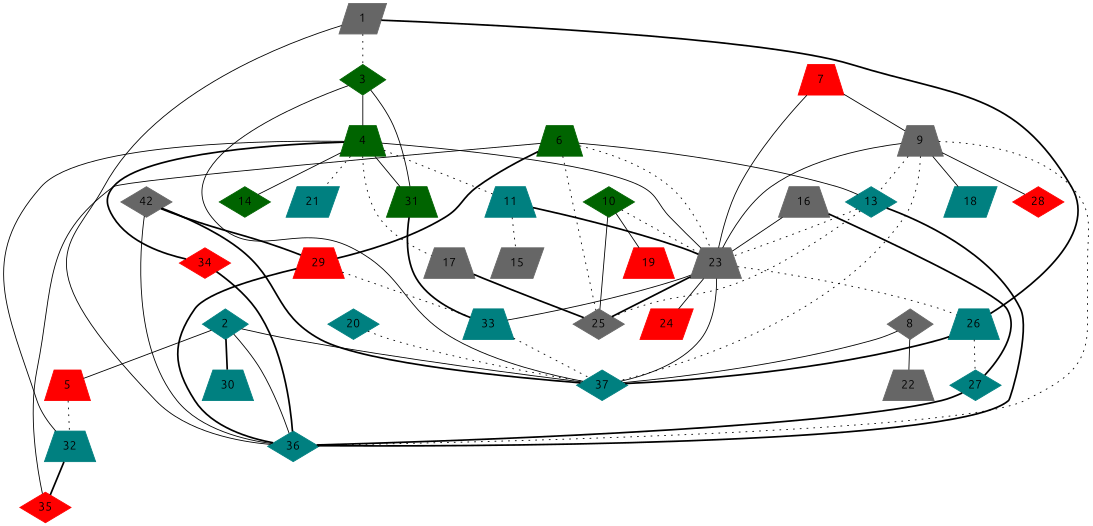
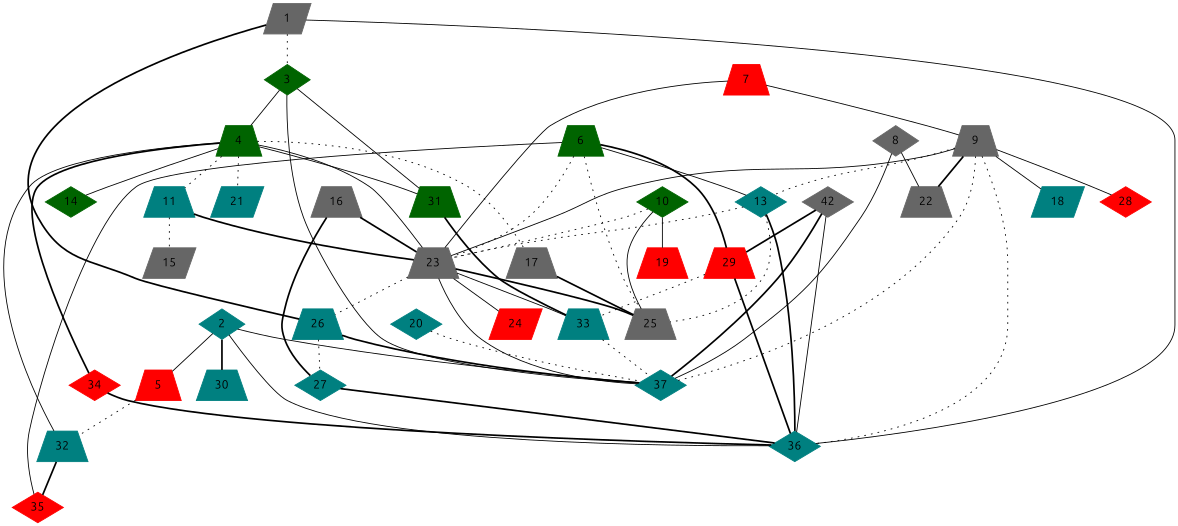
none -> (951, 172)
(757, 234) -> (388, 235)
(599, 324) -> (651, 324)
